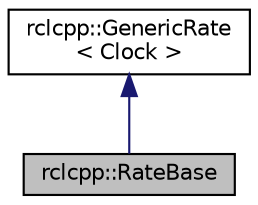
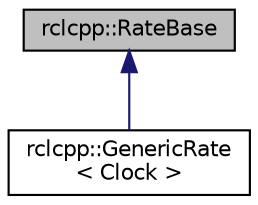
(129, 125) -> (129, 102)
